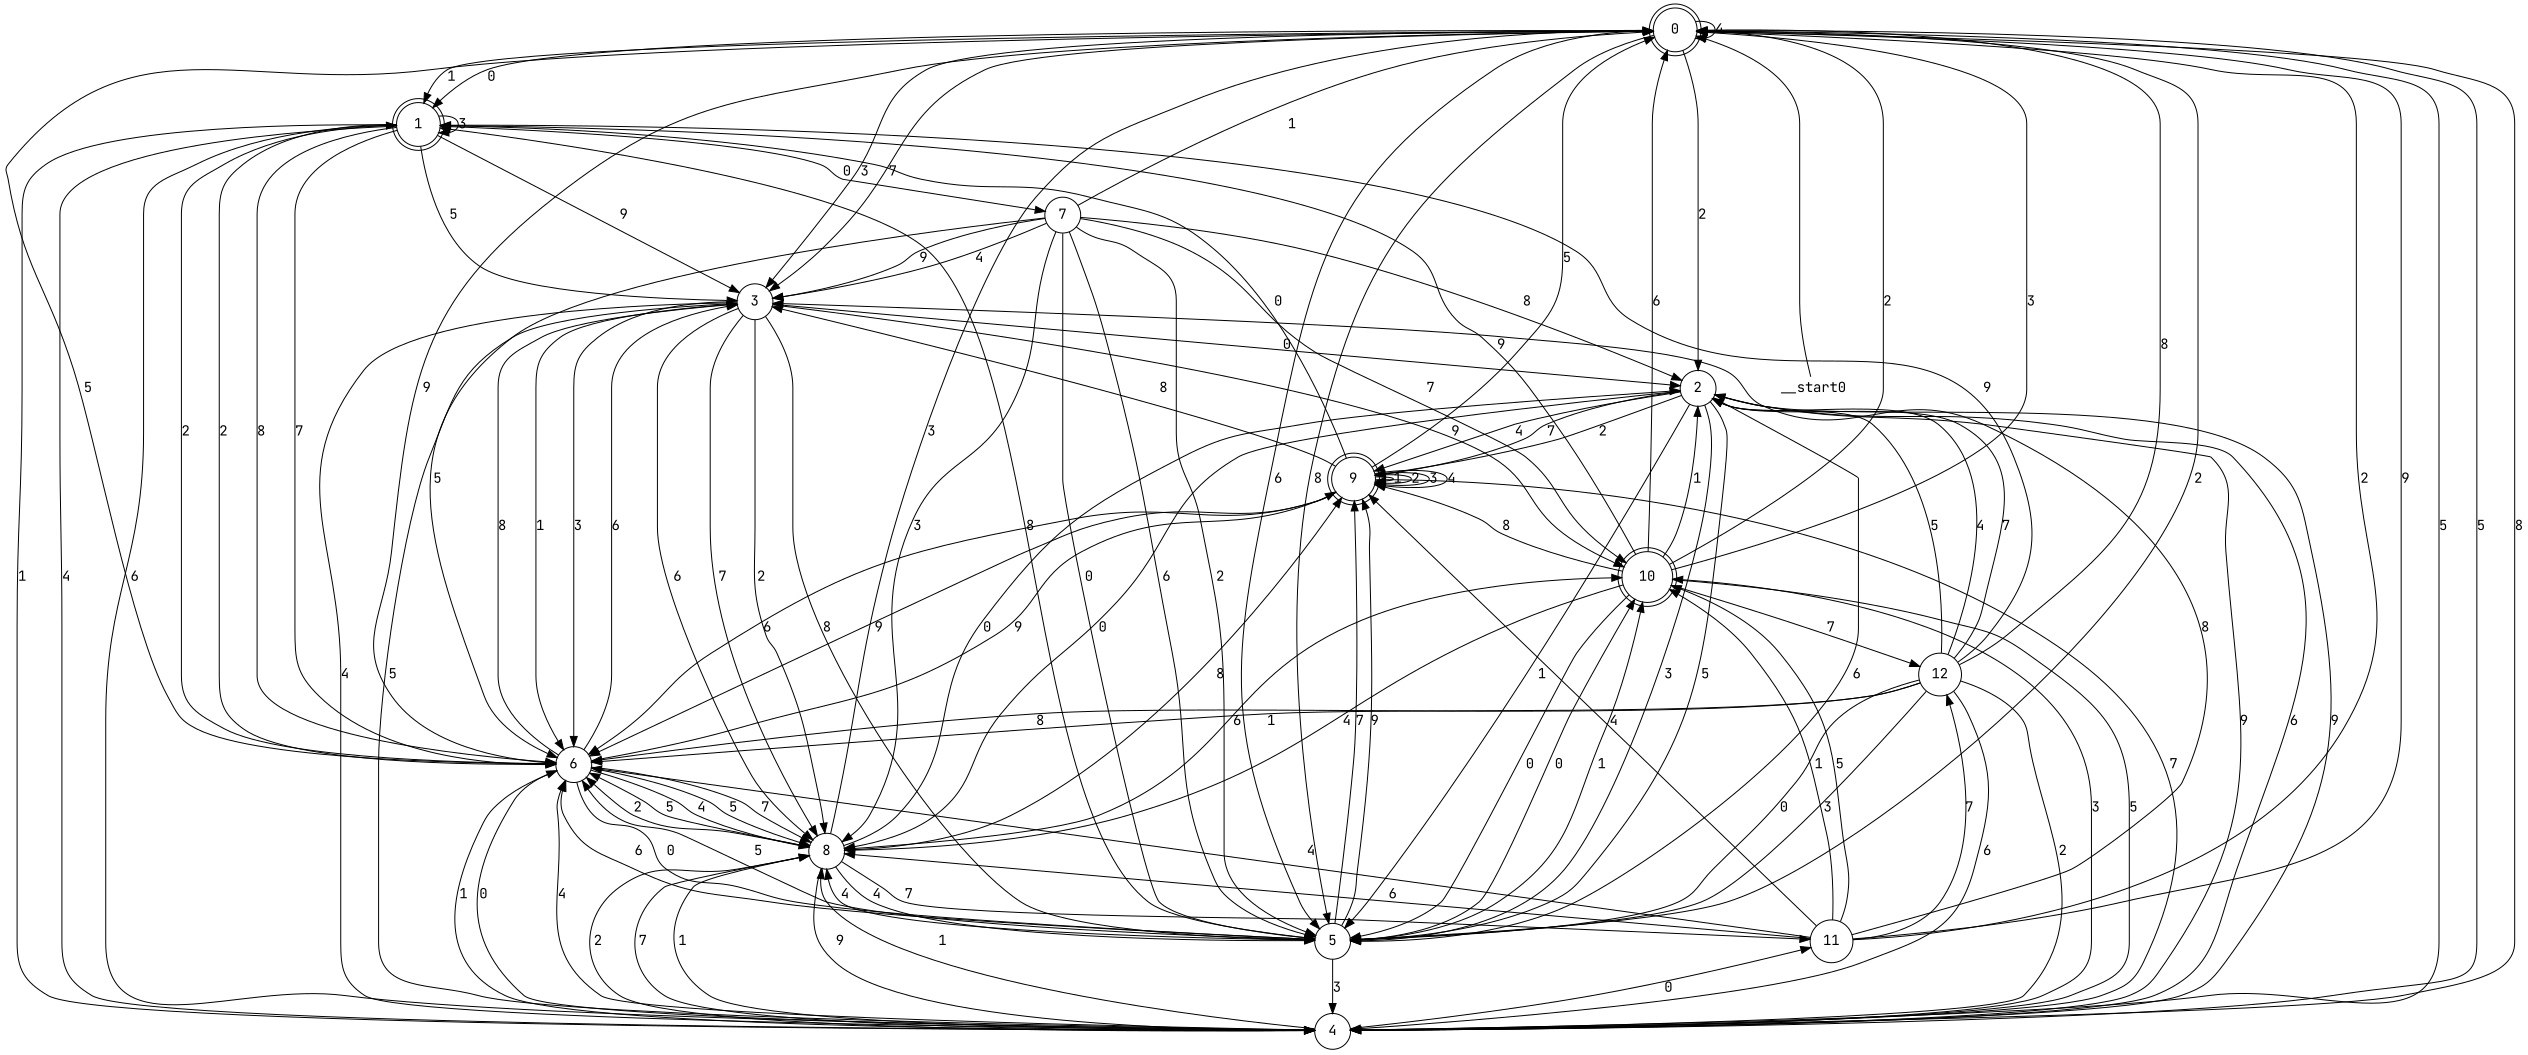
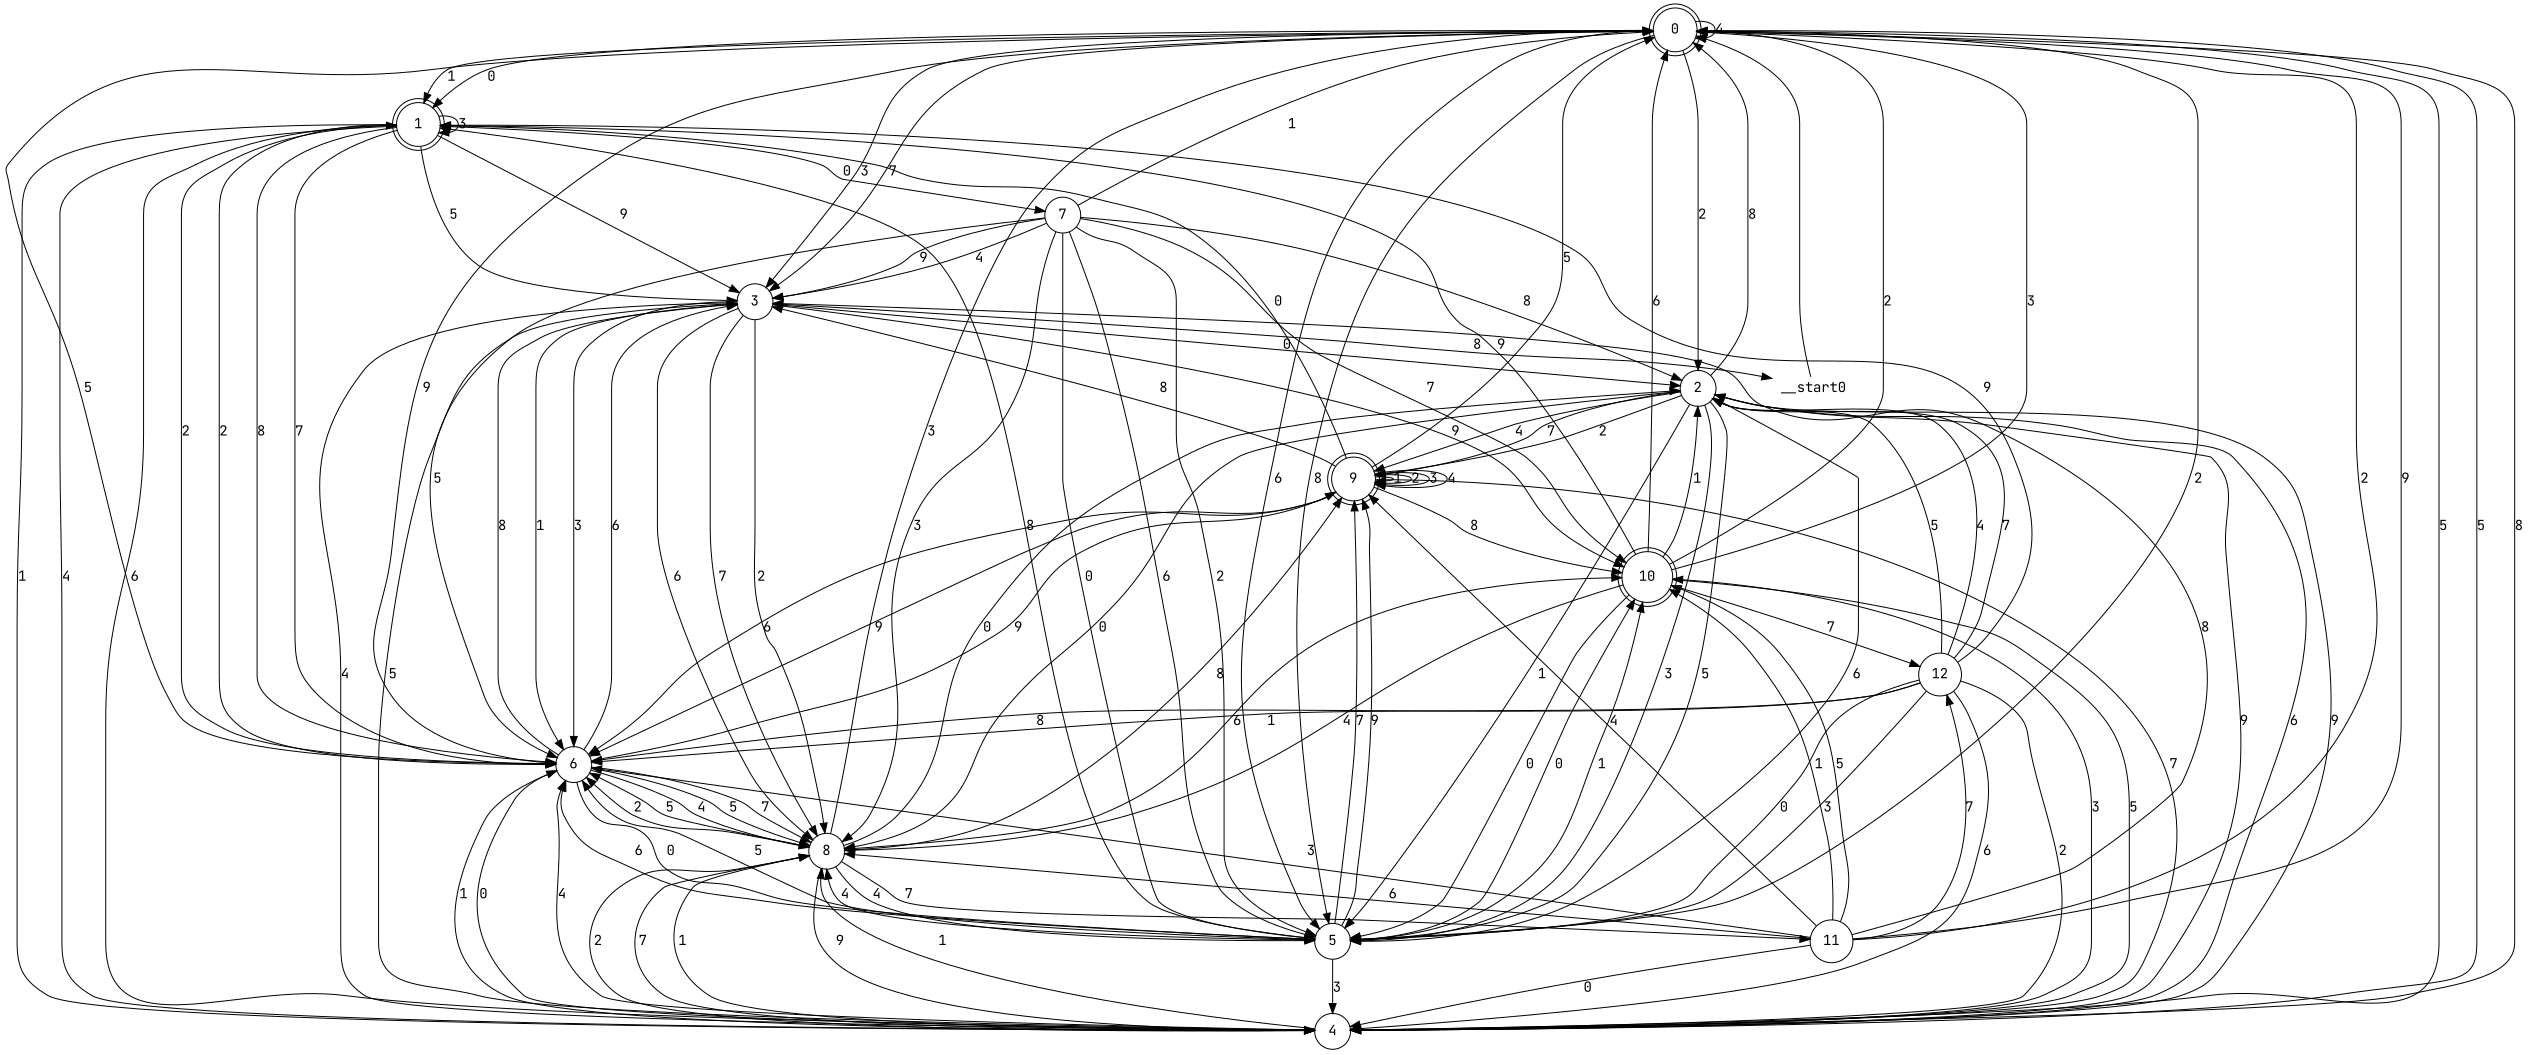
(2160, 195) -> (1748, 209)
(1502, 534) -> (1489, 541)
(910, 782) -> (1268, 336)
(1311, 851) -> (1311, 851)
(1577, 998) -> (1584, 980)
